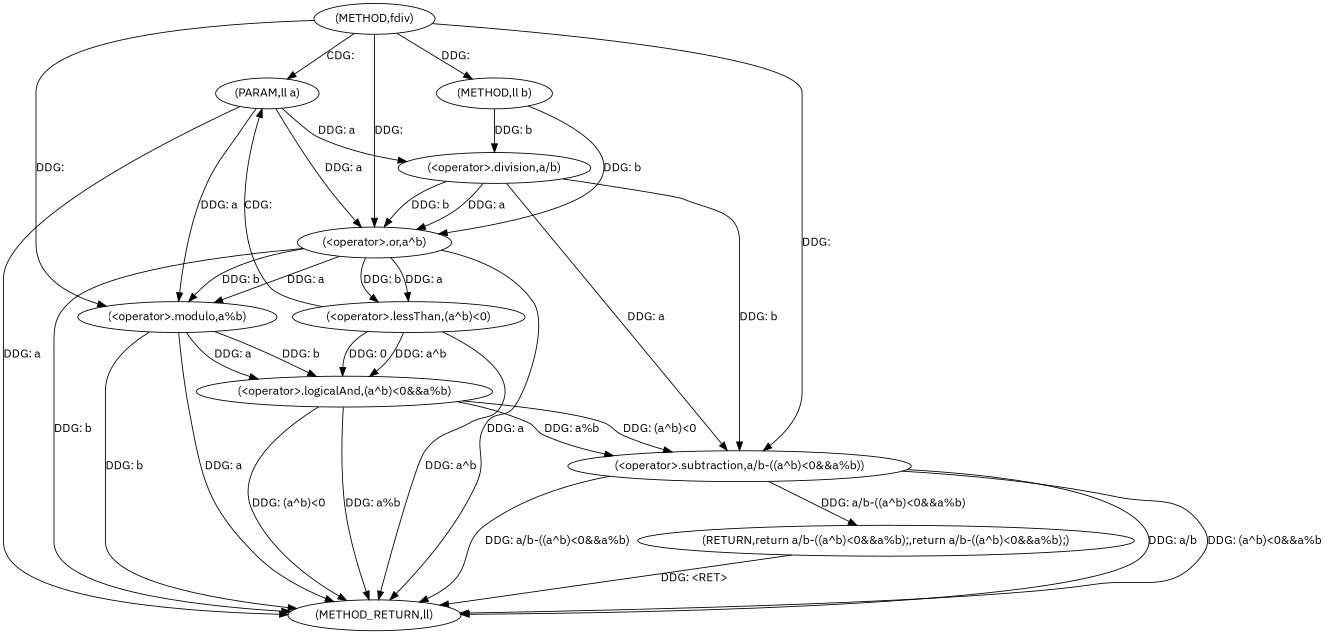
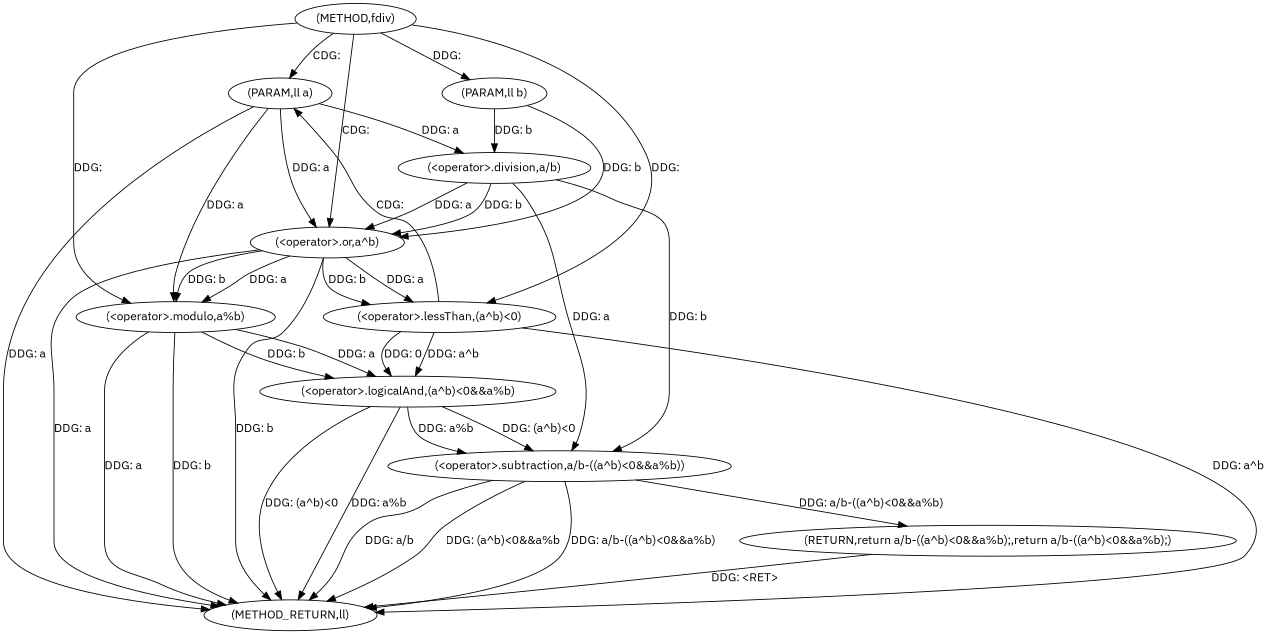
(796, 86) -> (634, 135)
(494, 93) -> (494, 93)
(390, 131) -> (357, 131)
